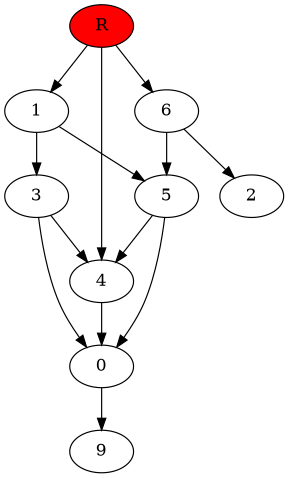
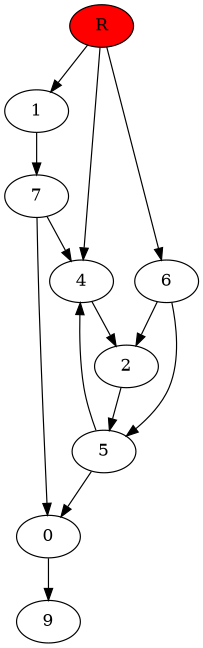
(93, 148) -> (117, 403)
(37, 196) -> (37, 196)
(102, 318) -> (101, 319)
